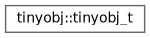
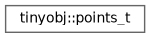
(75, 19) -> (75, 19)
